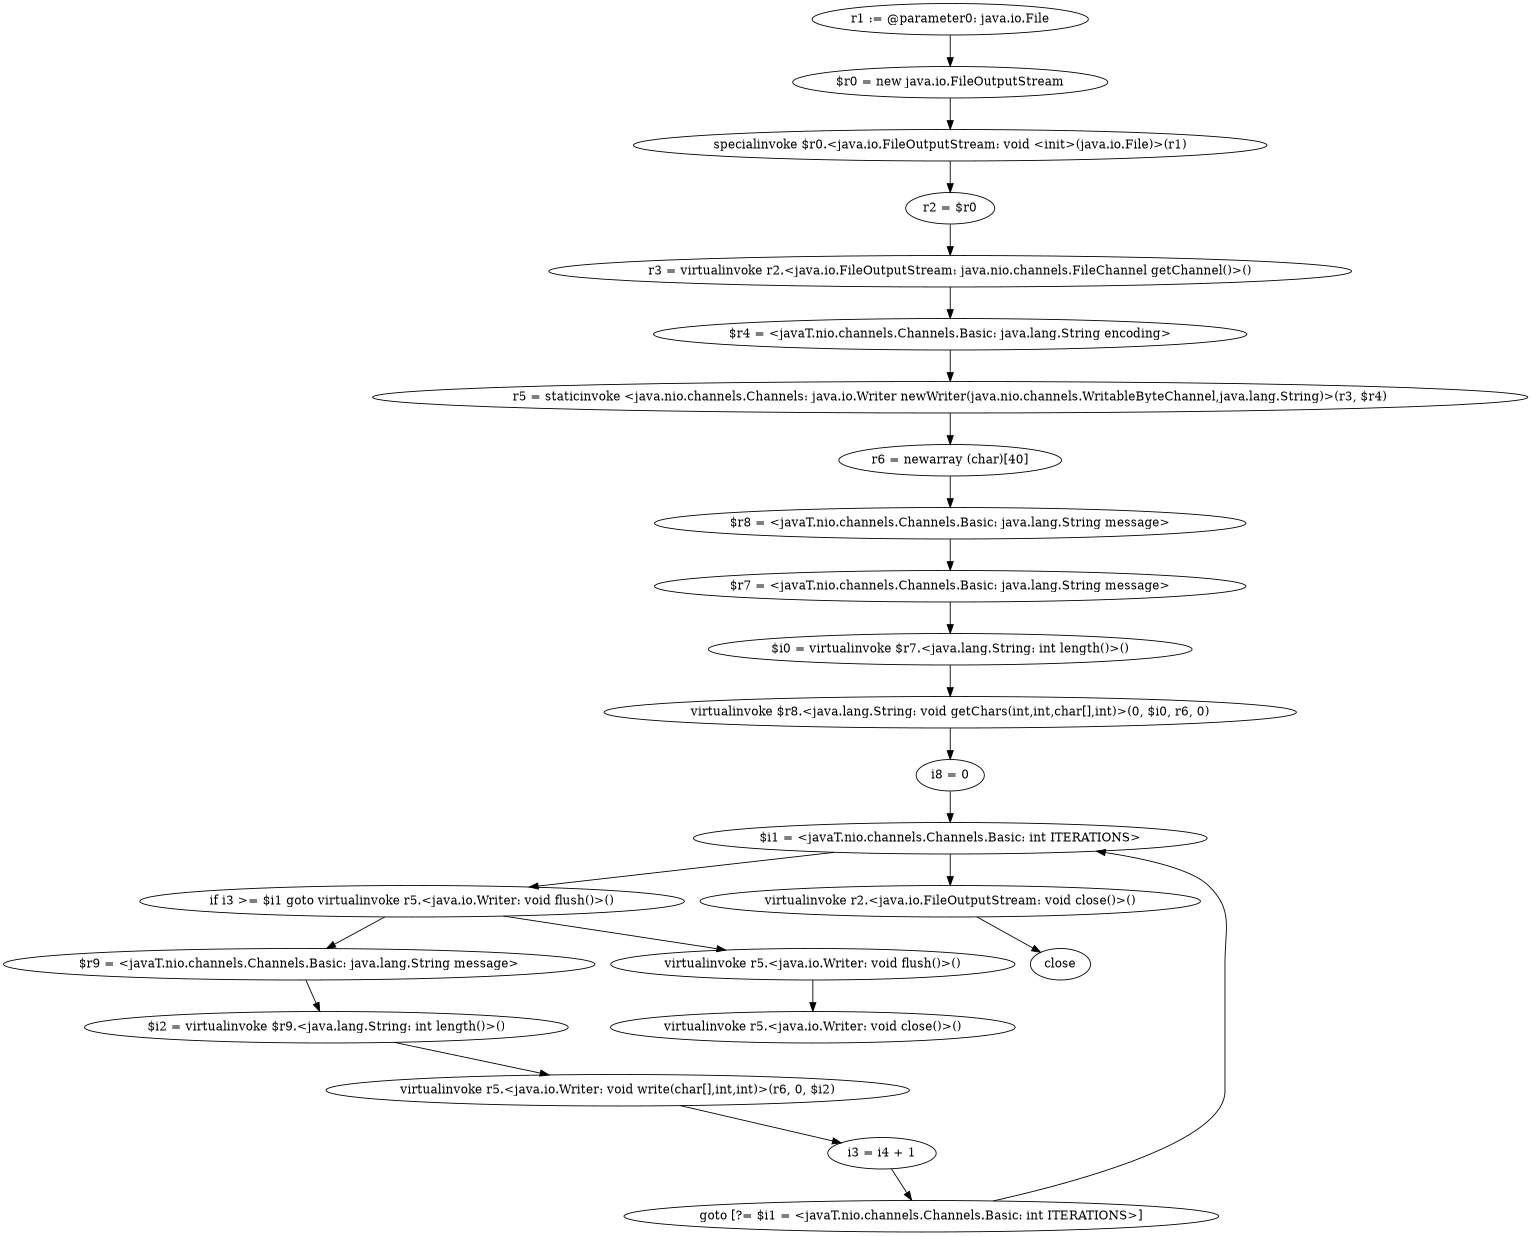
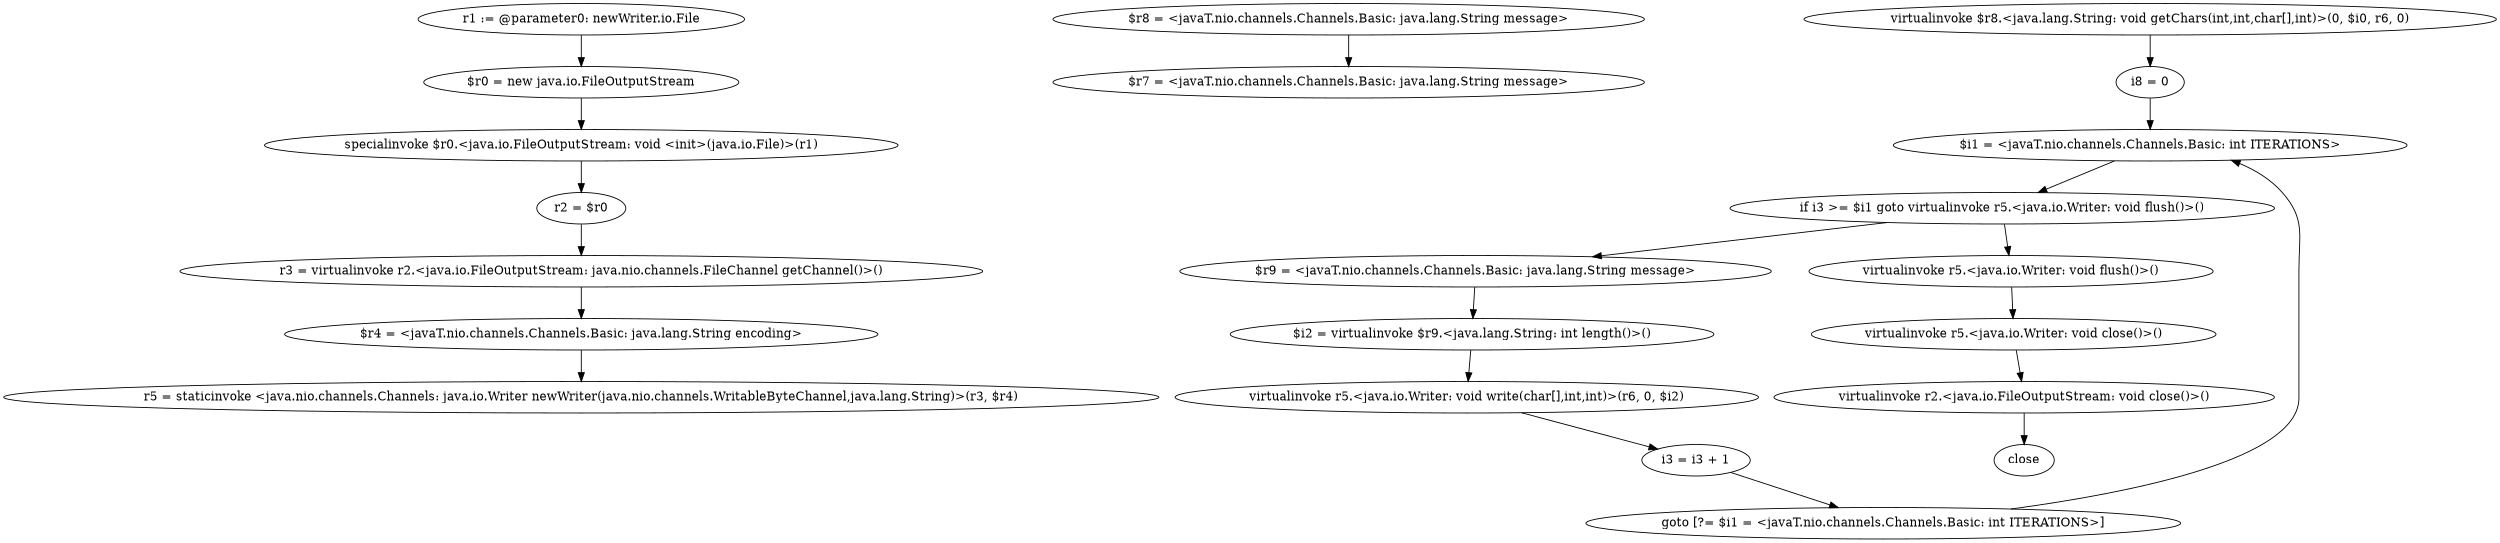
(950, 19) -> (581, 19)
(950, 460) -> none
(950, 649) -> none
(950, 865) -> (2018, 361)
(882, 1153) -> (1696, 460)
